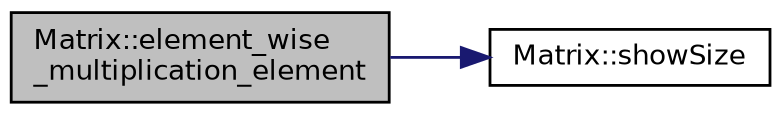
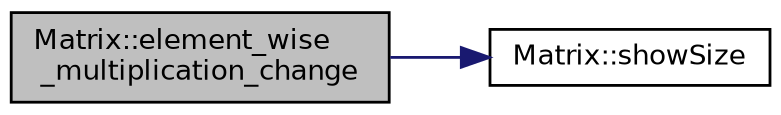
(200, 57) -> (200, 57)
